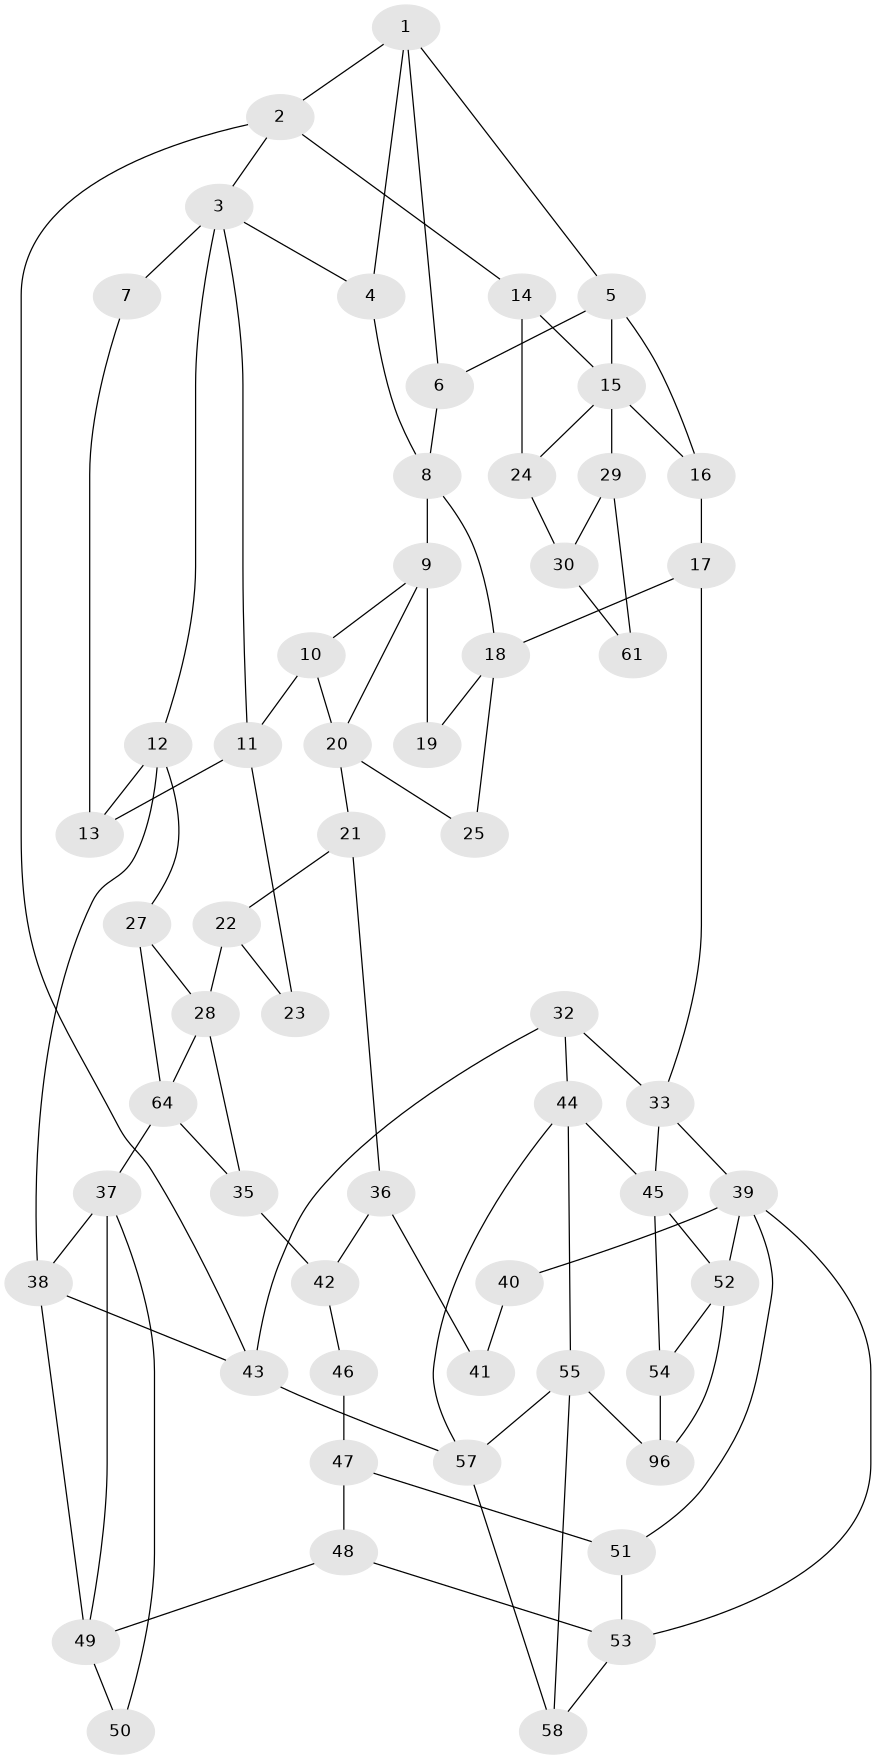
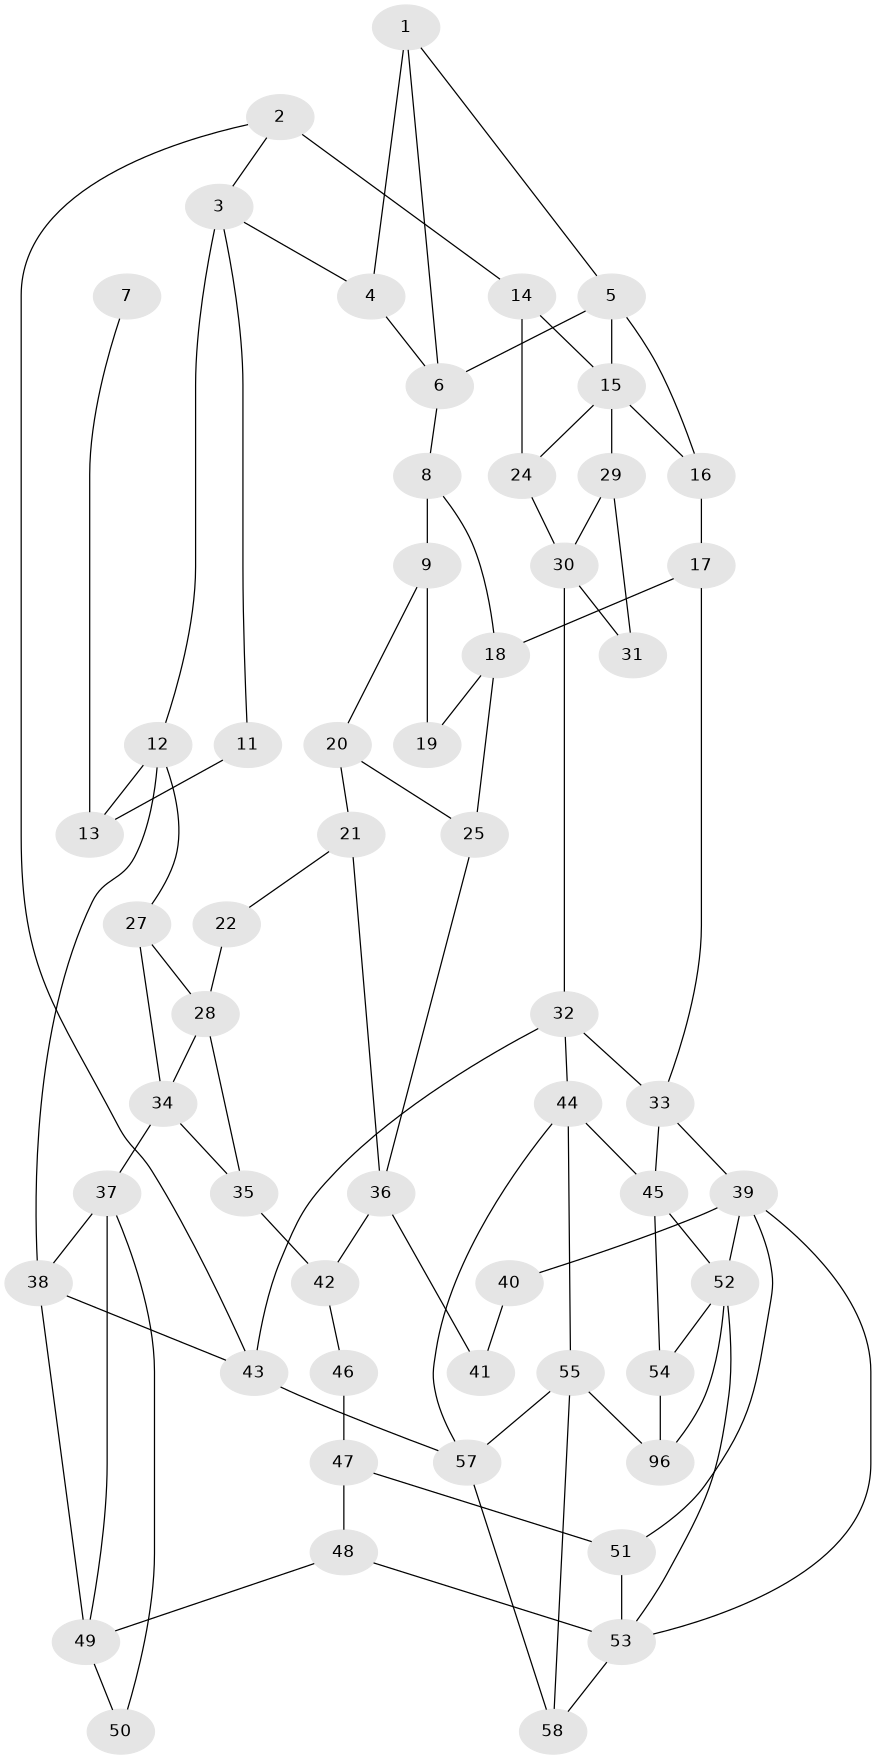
(343, 72) -> none
(173, 252) -> none
(389, 389) -> (406, 341)
(311, 655) -> none
(633, 655) -> (633, 655)
none -> (564, 790)
(295, 1014) -> none
none -> (428, 1014)
(163, 1104) -> (163, 1104)
none -> (720, 1448)
